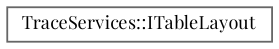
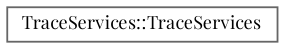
(140, 24) -> (142, 24)
